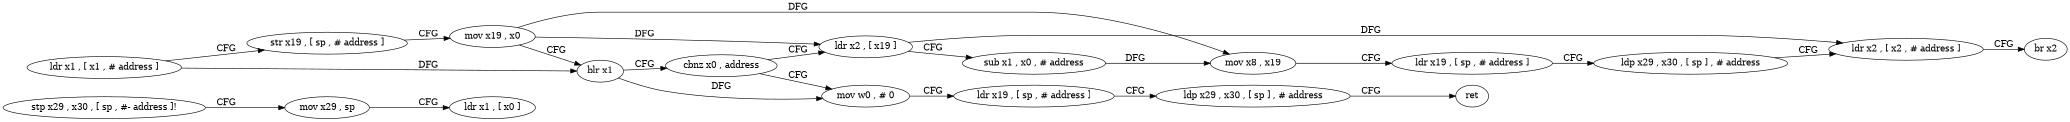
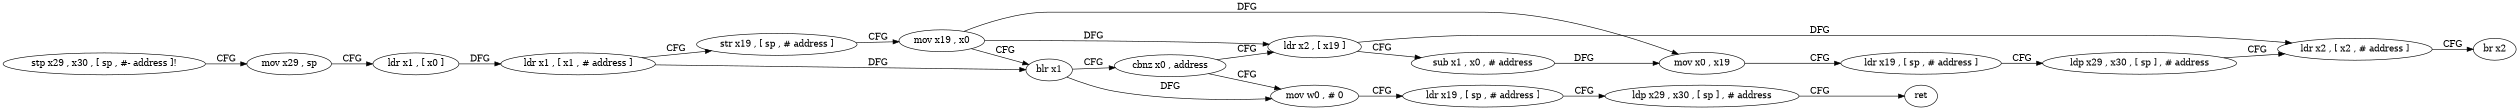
(1253, 63) -> (1702, 63)
none -> (477, 64)
